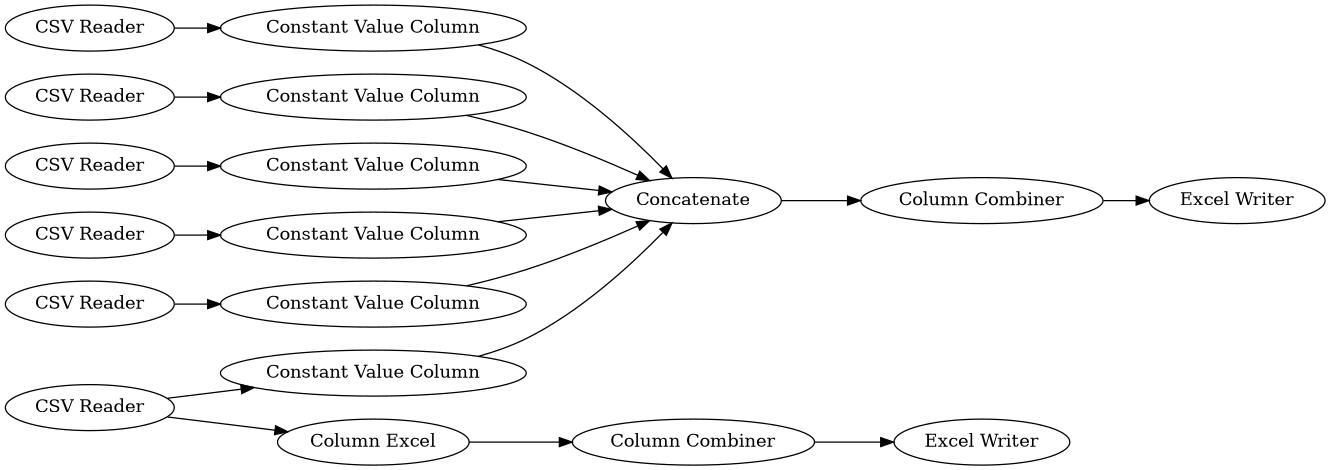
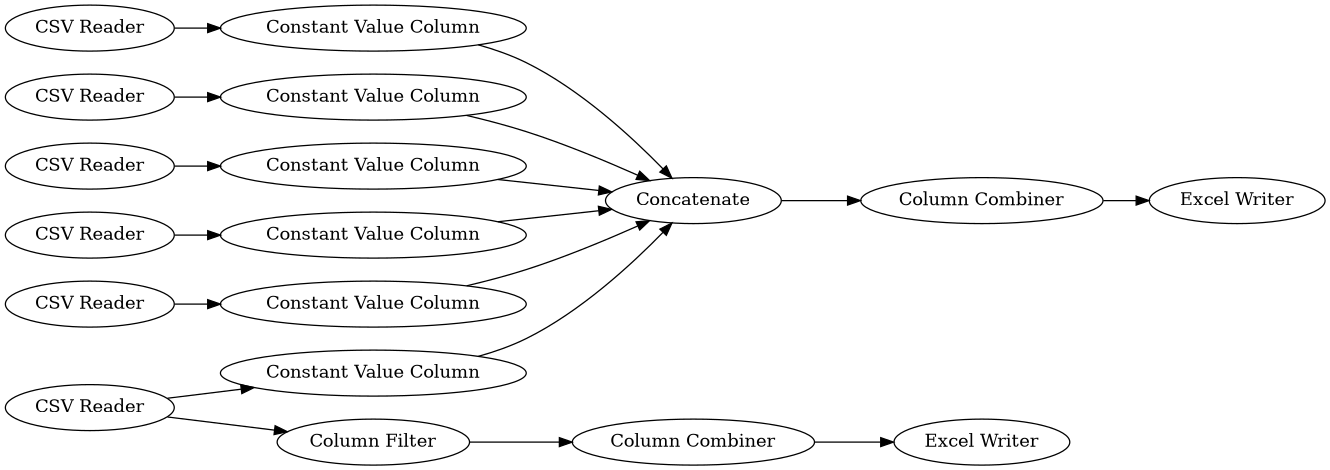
(373, 442) -> (373, 442)
